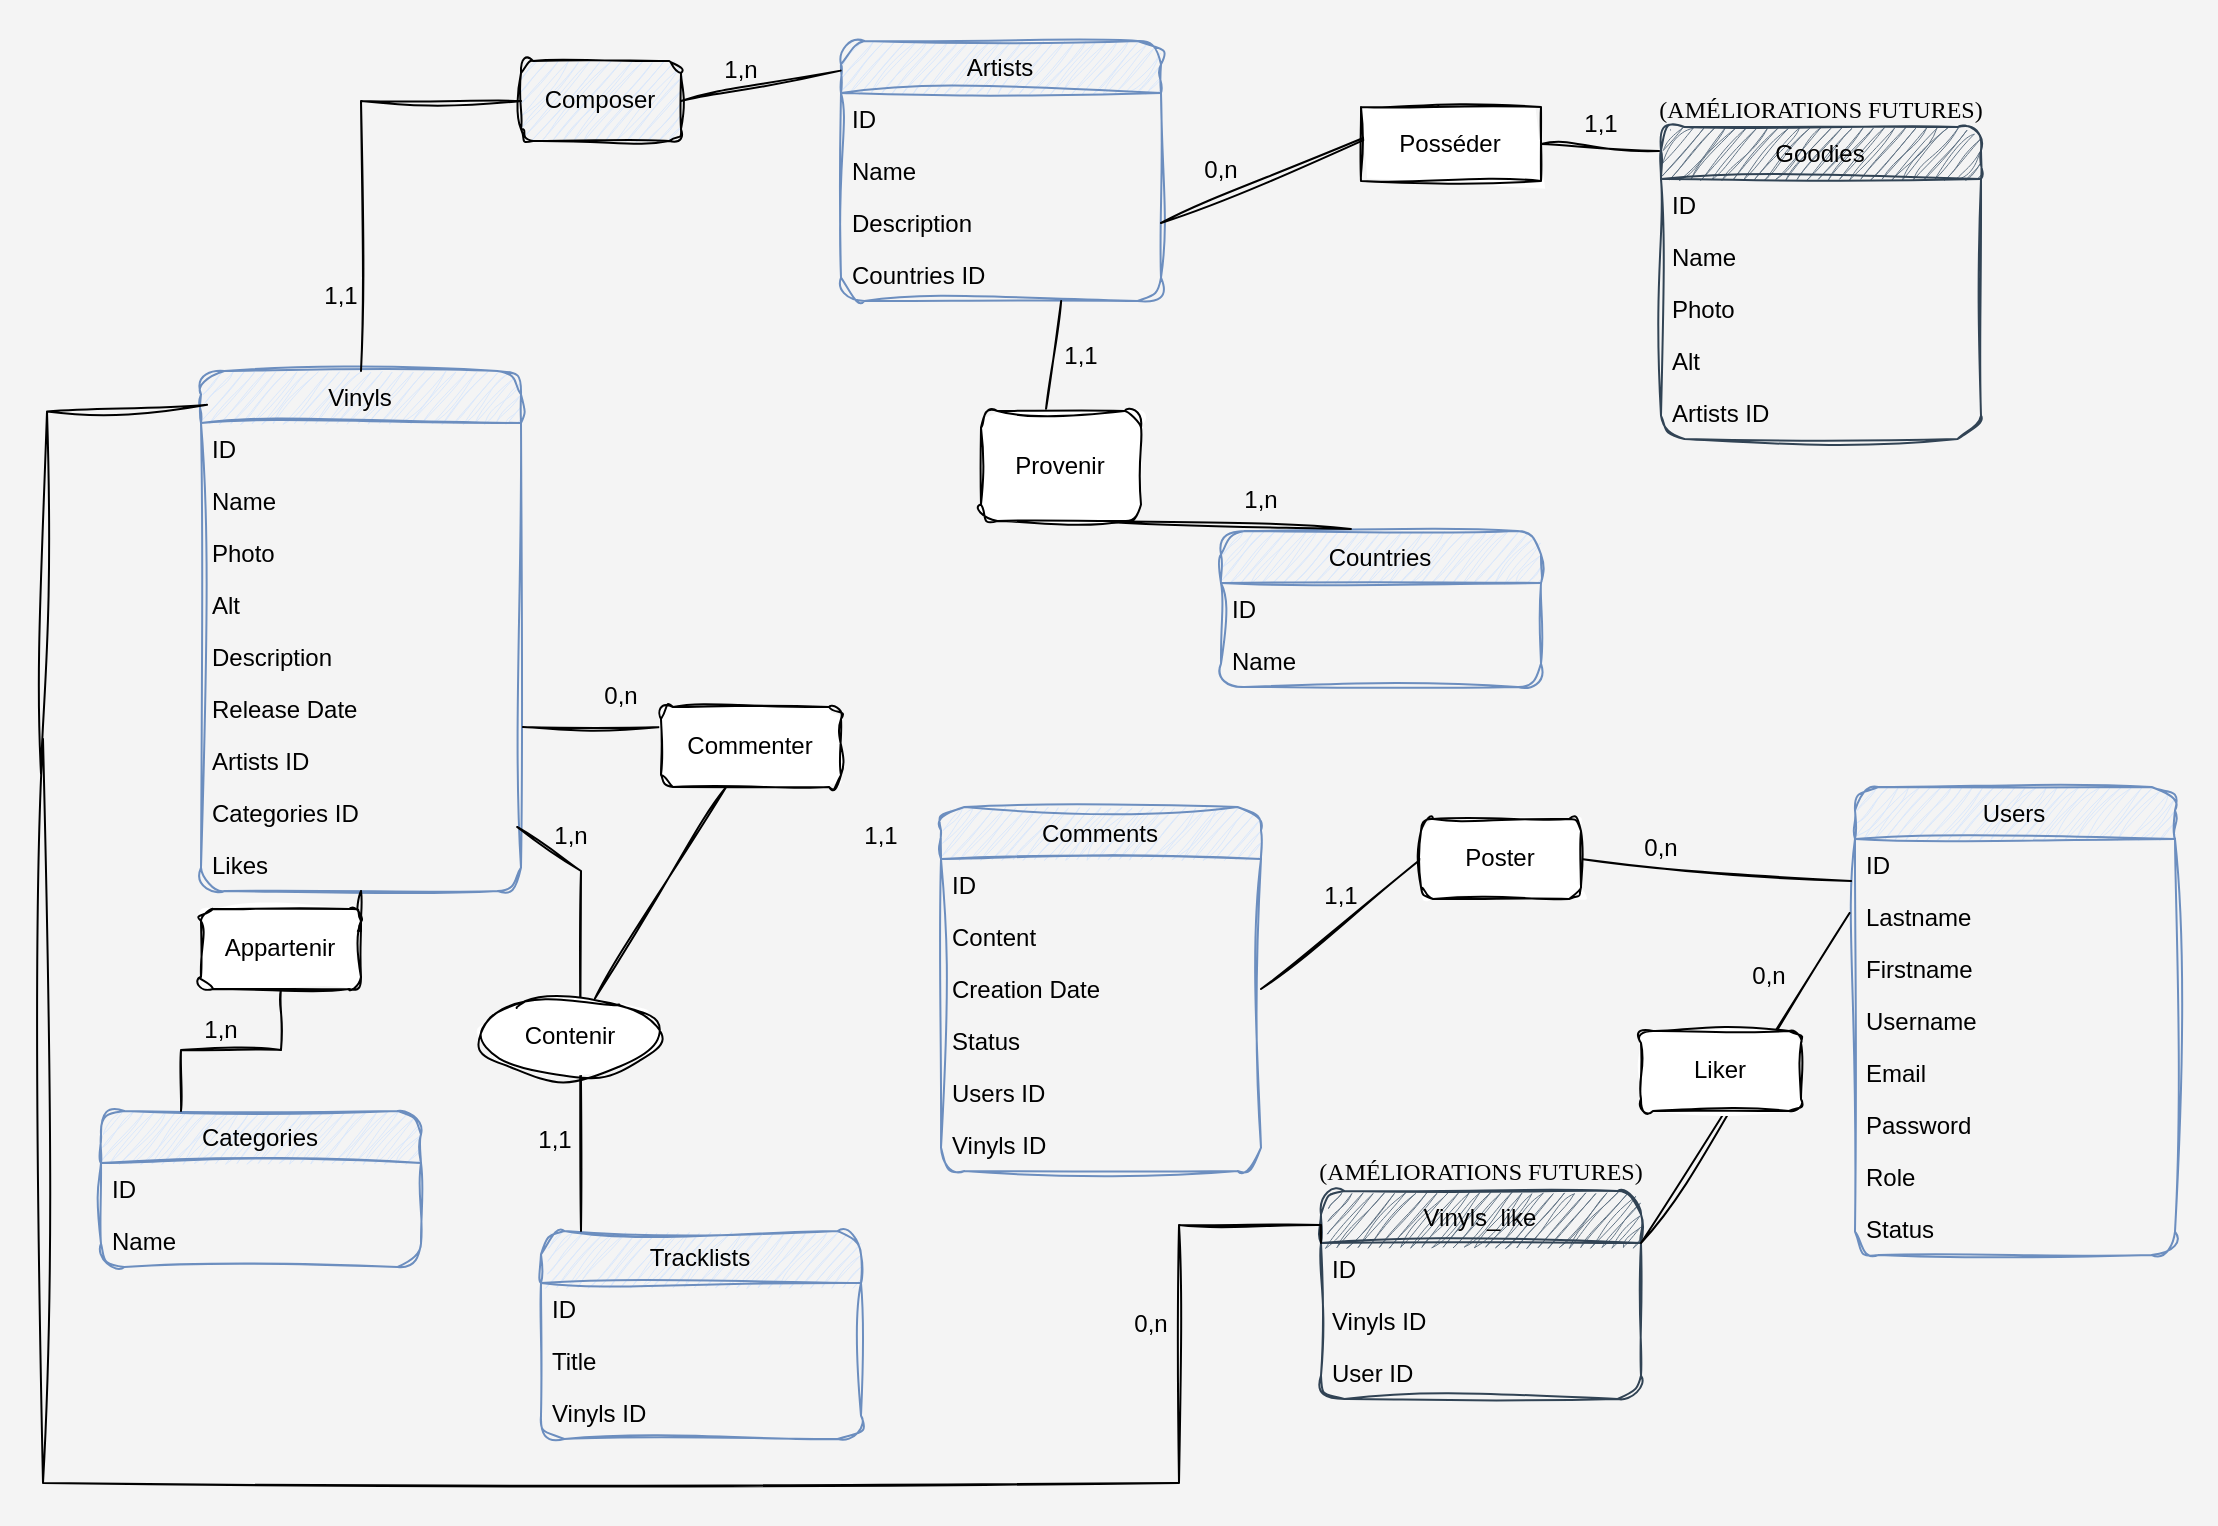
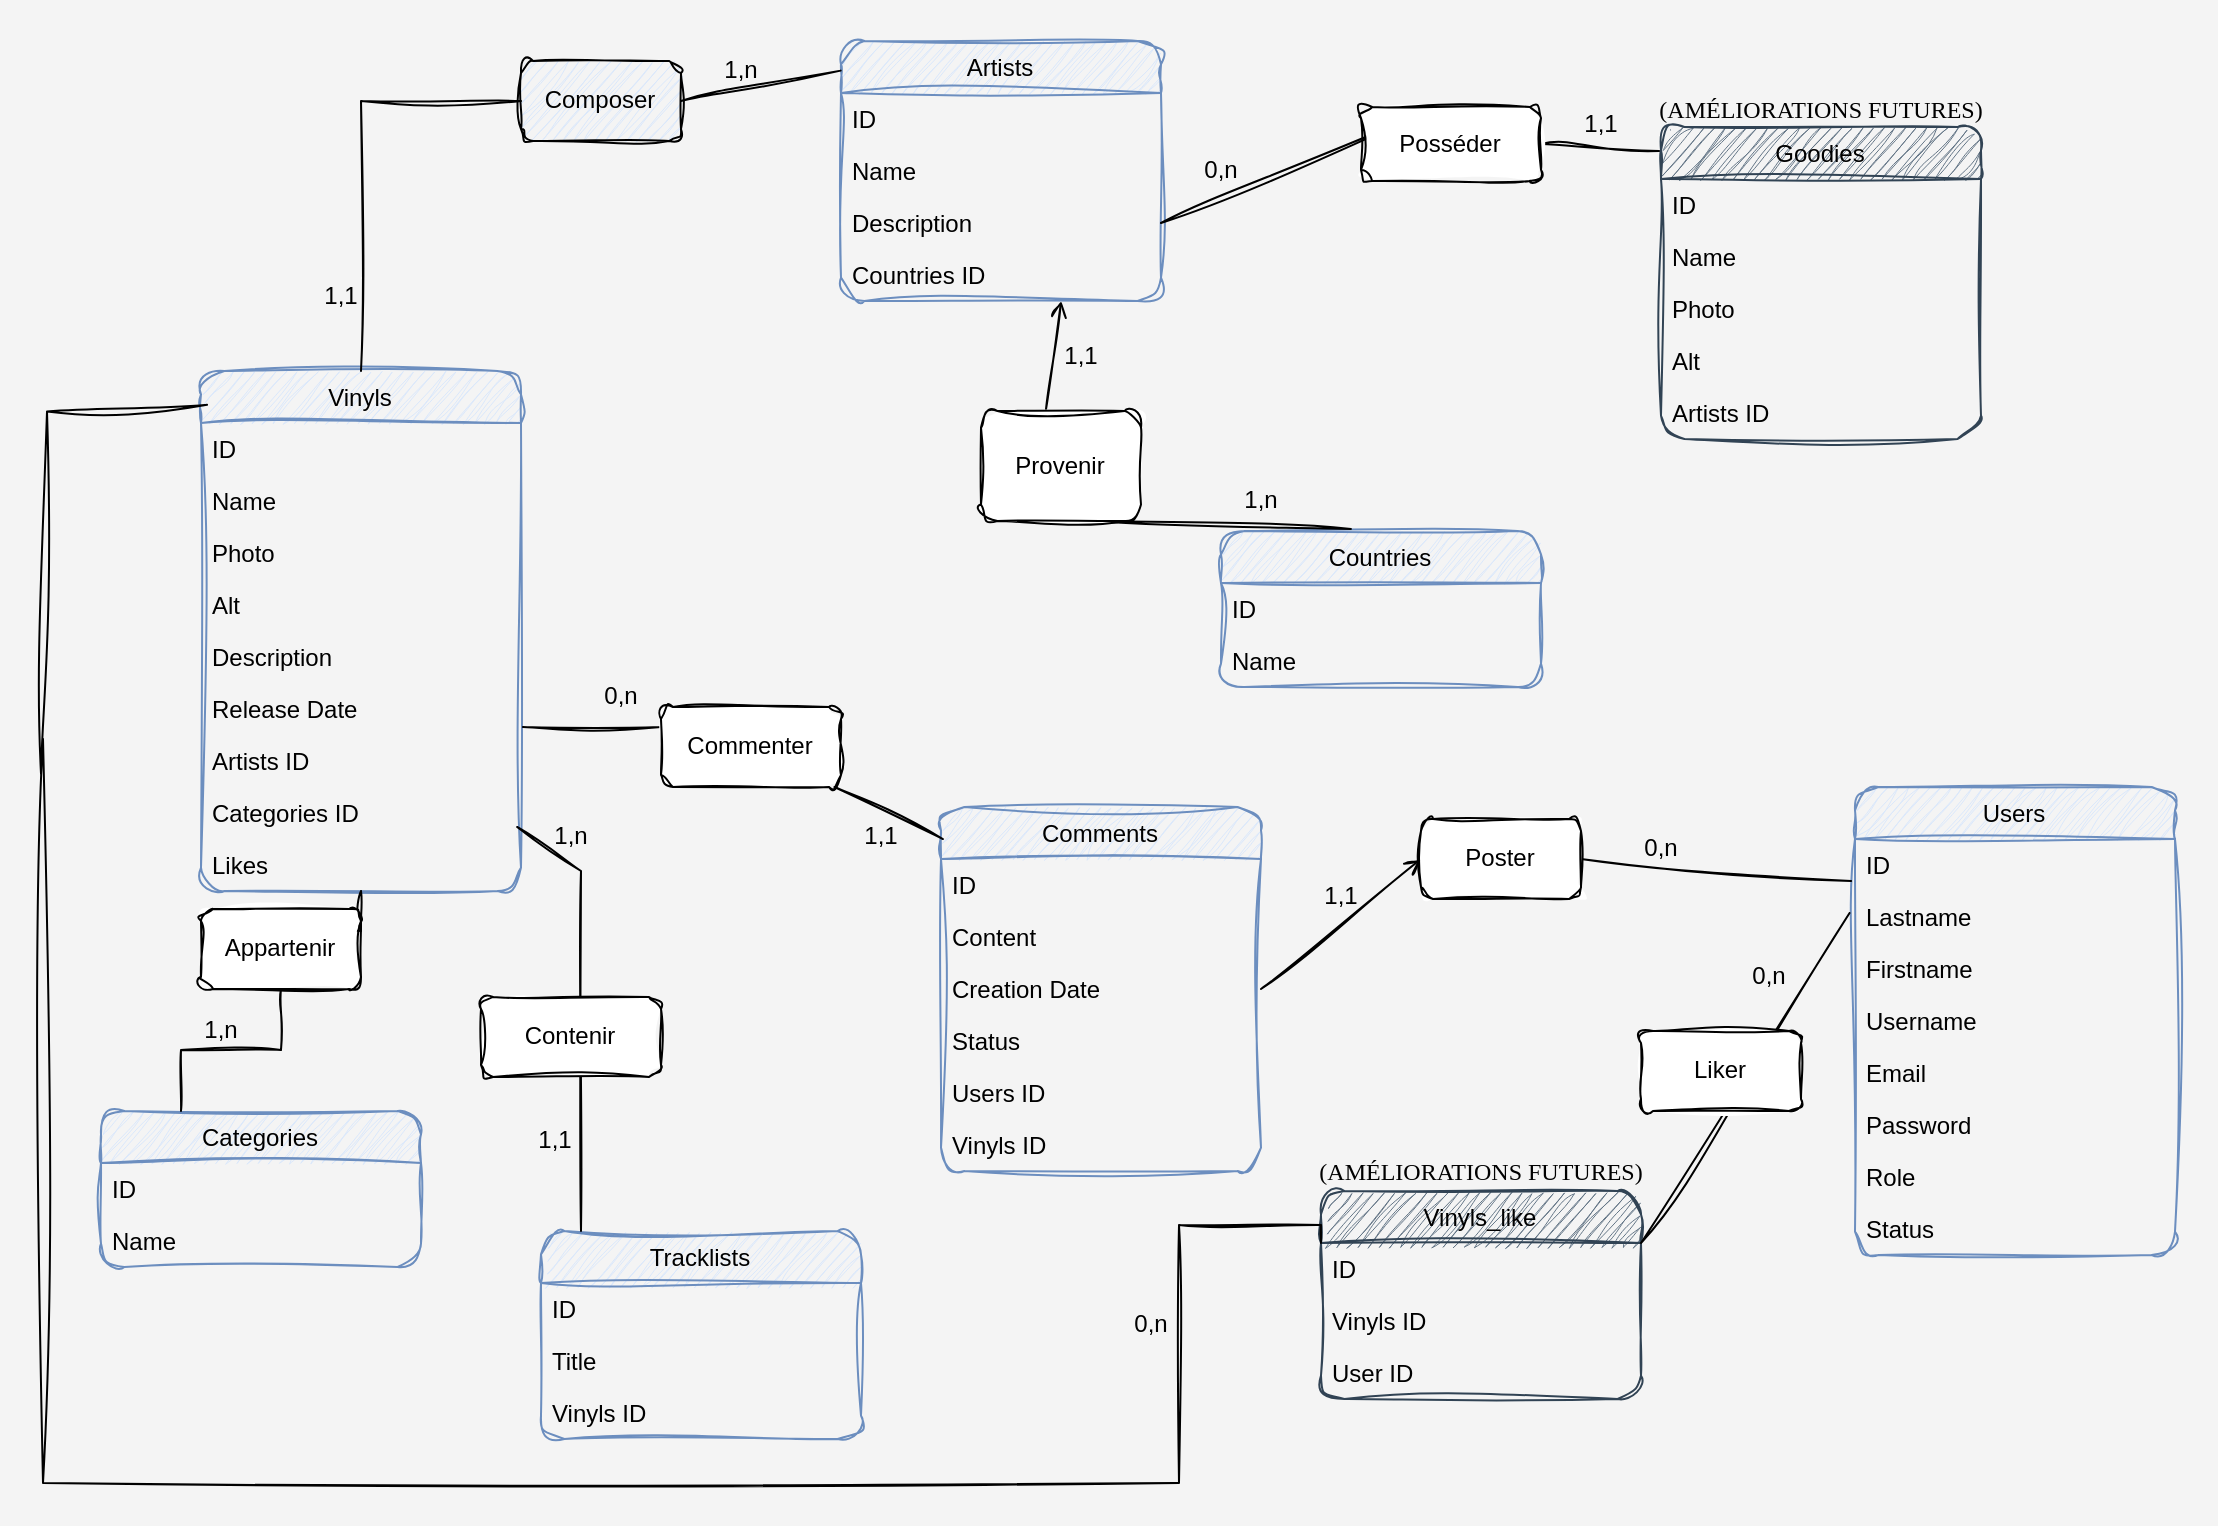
(1451, 144) -> (1451, 144)
(1060, 307) -> (1060, 309)
(1412, 866) -> (1412, 866)
(661, 892) -> (889, 813)
(571, 1037) -> (571, 1037)
